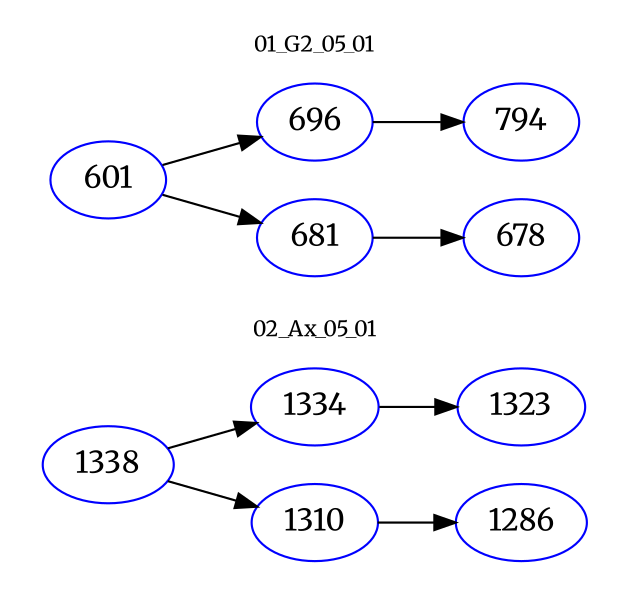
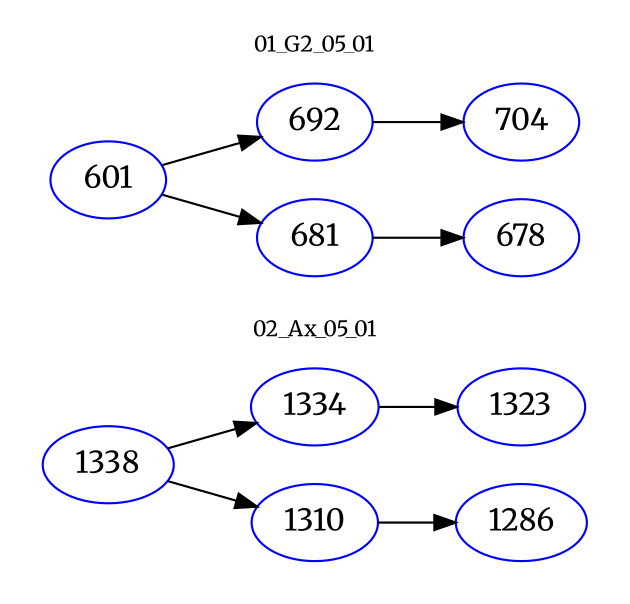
(315, 122) -> (315, 122)
(521, 122) -> (521, 122)
